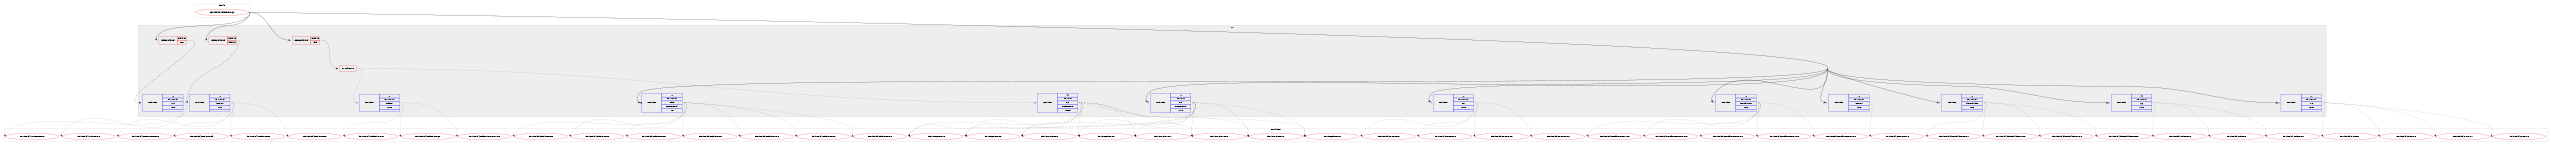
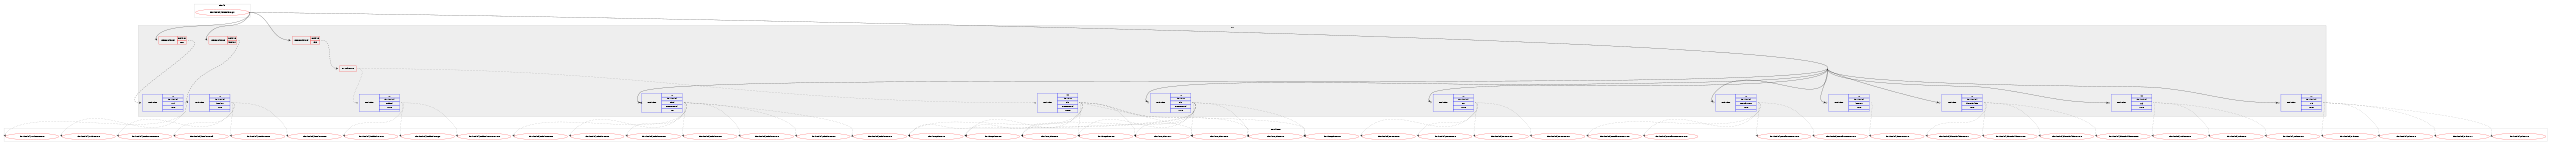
(1728, 137) -> none
